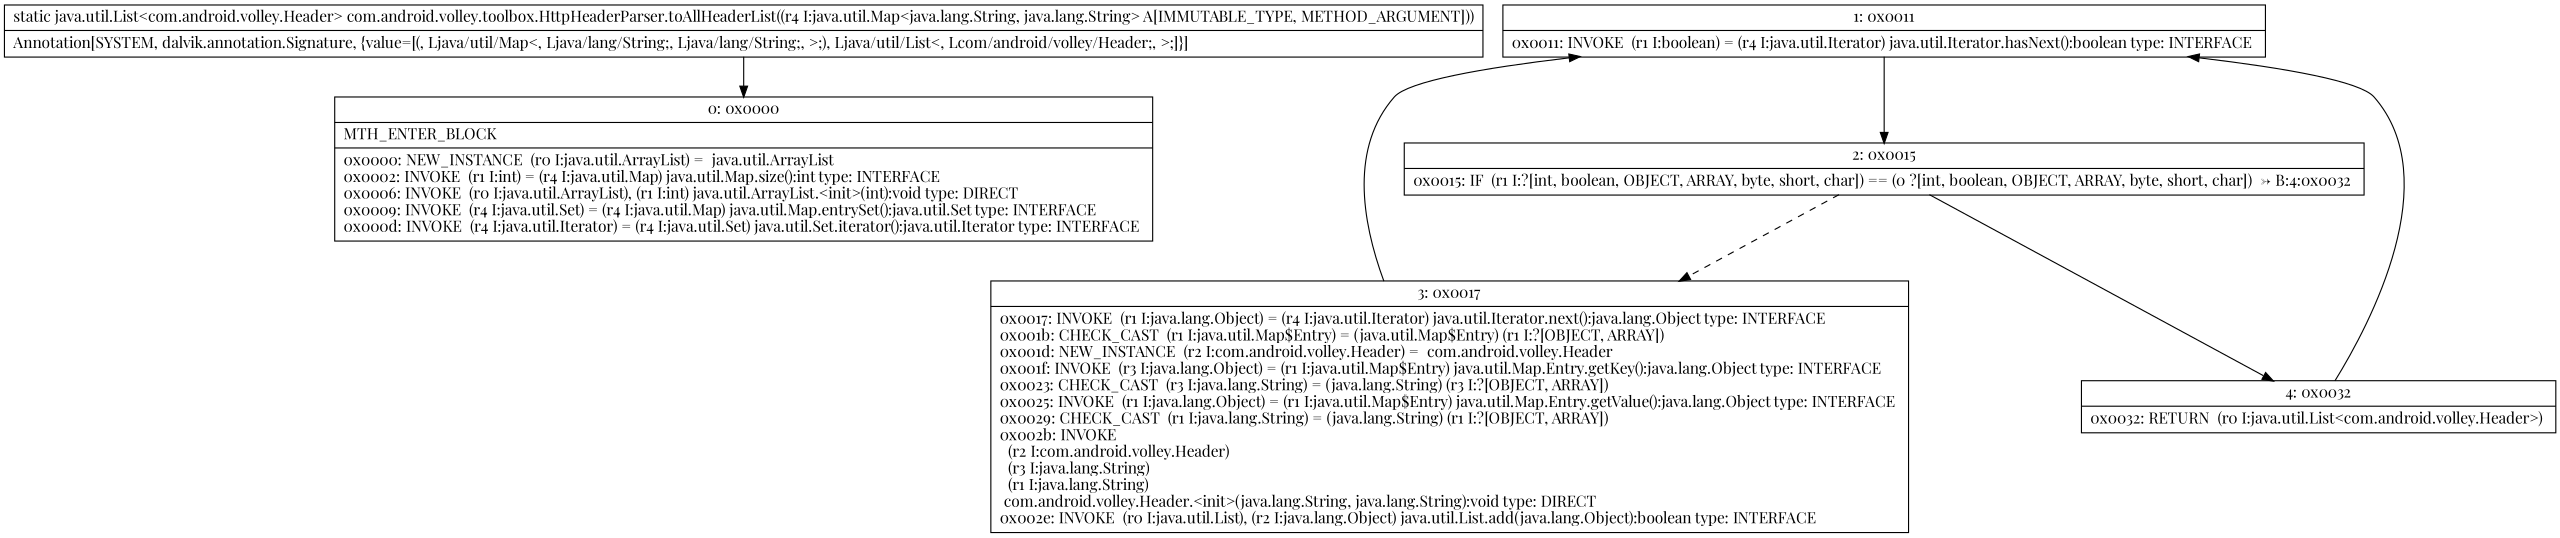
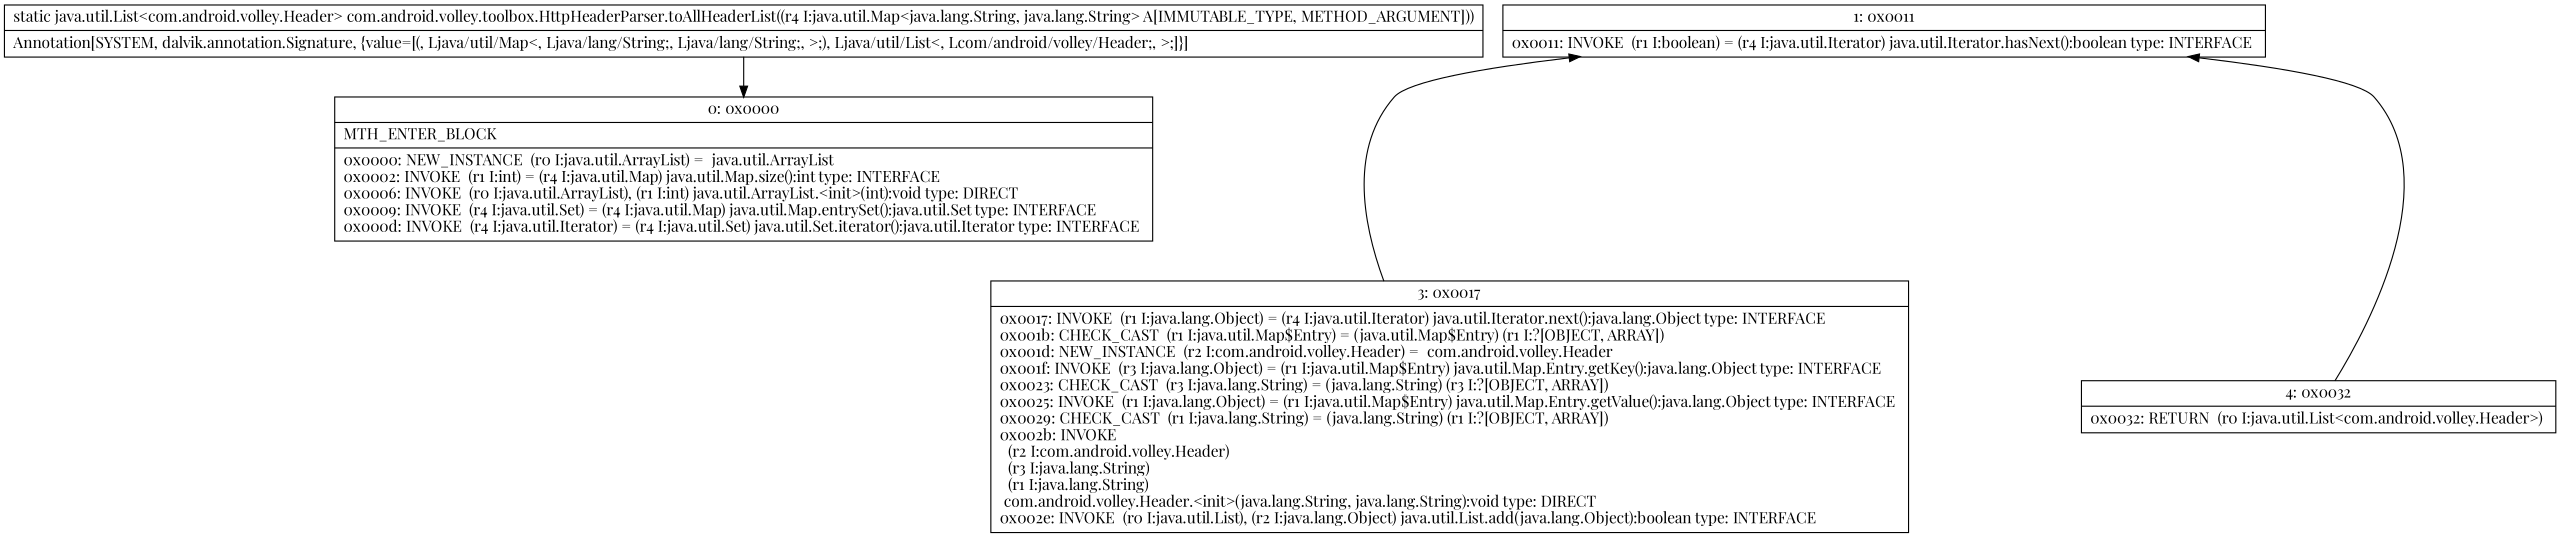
(1884, 169) -> none
